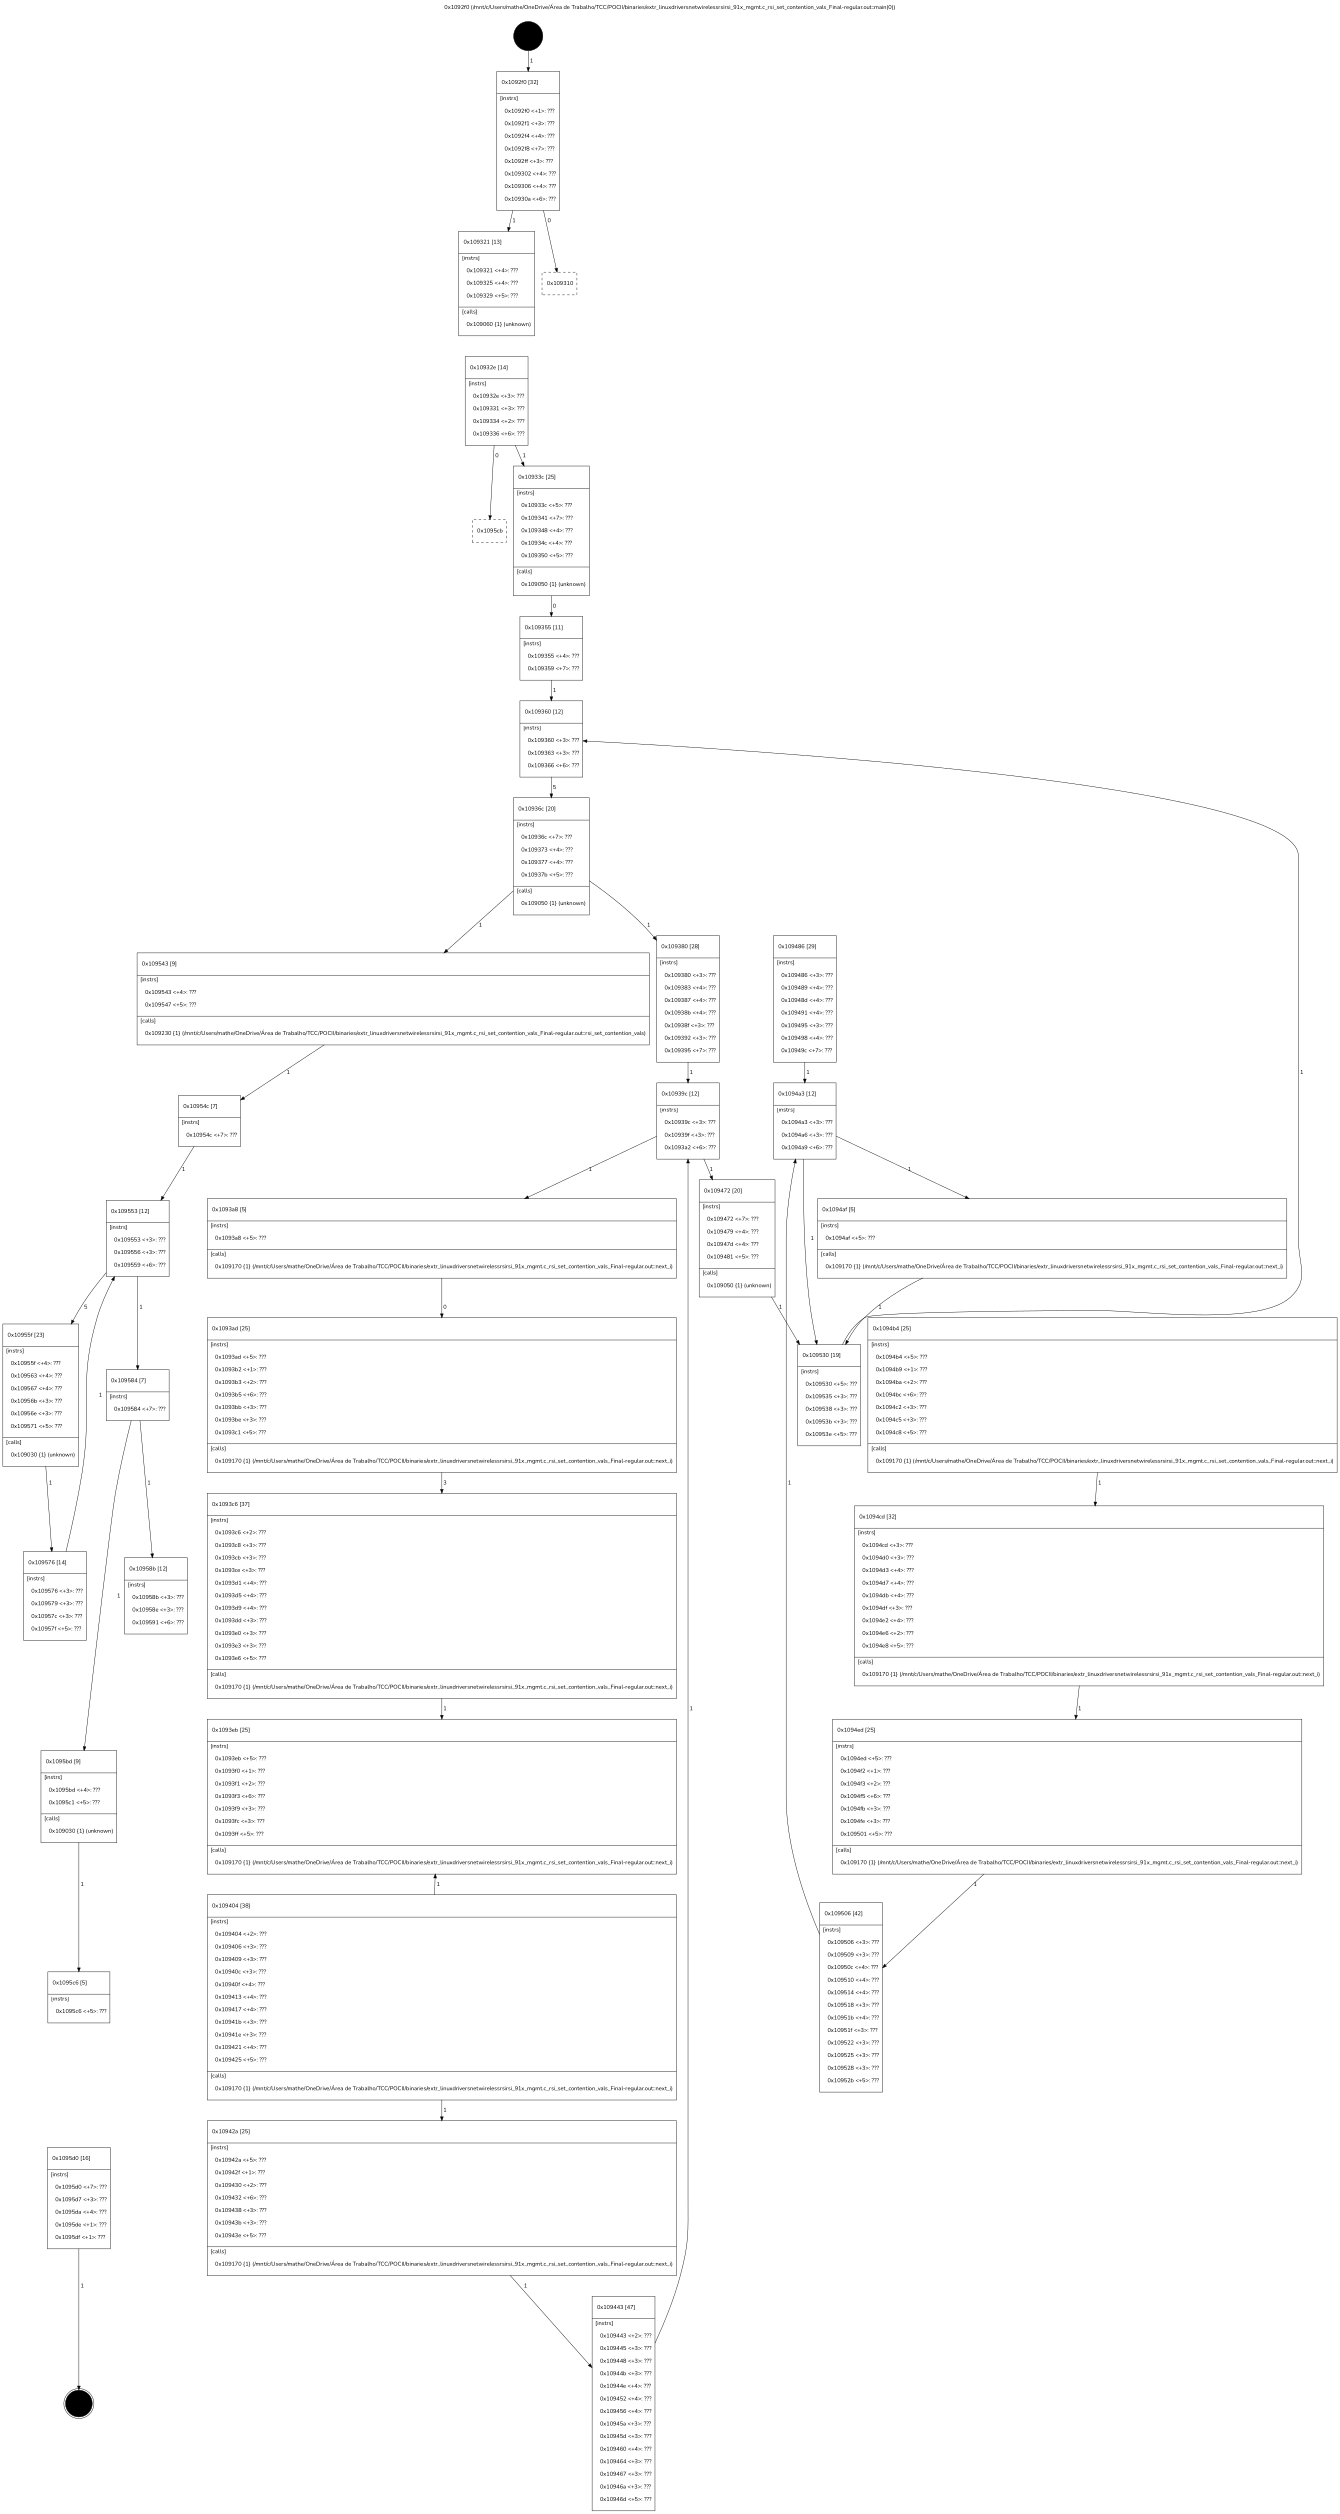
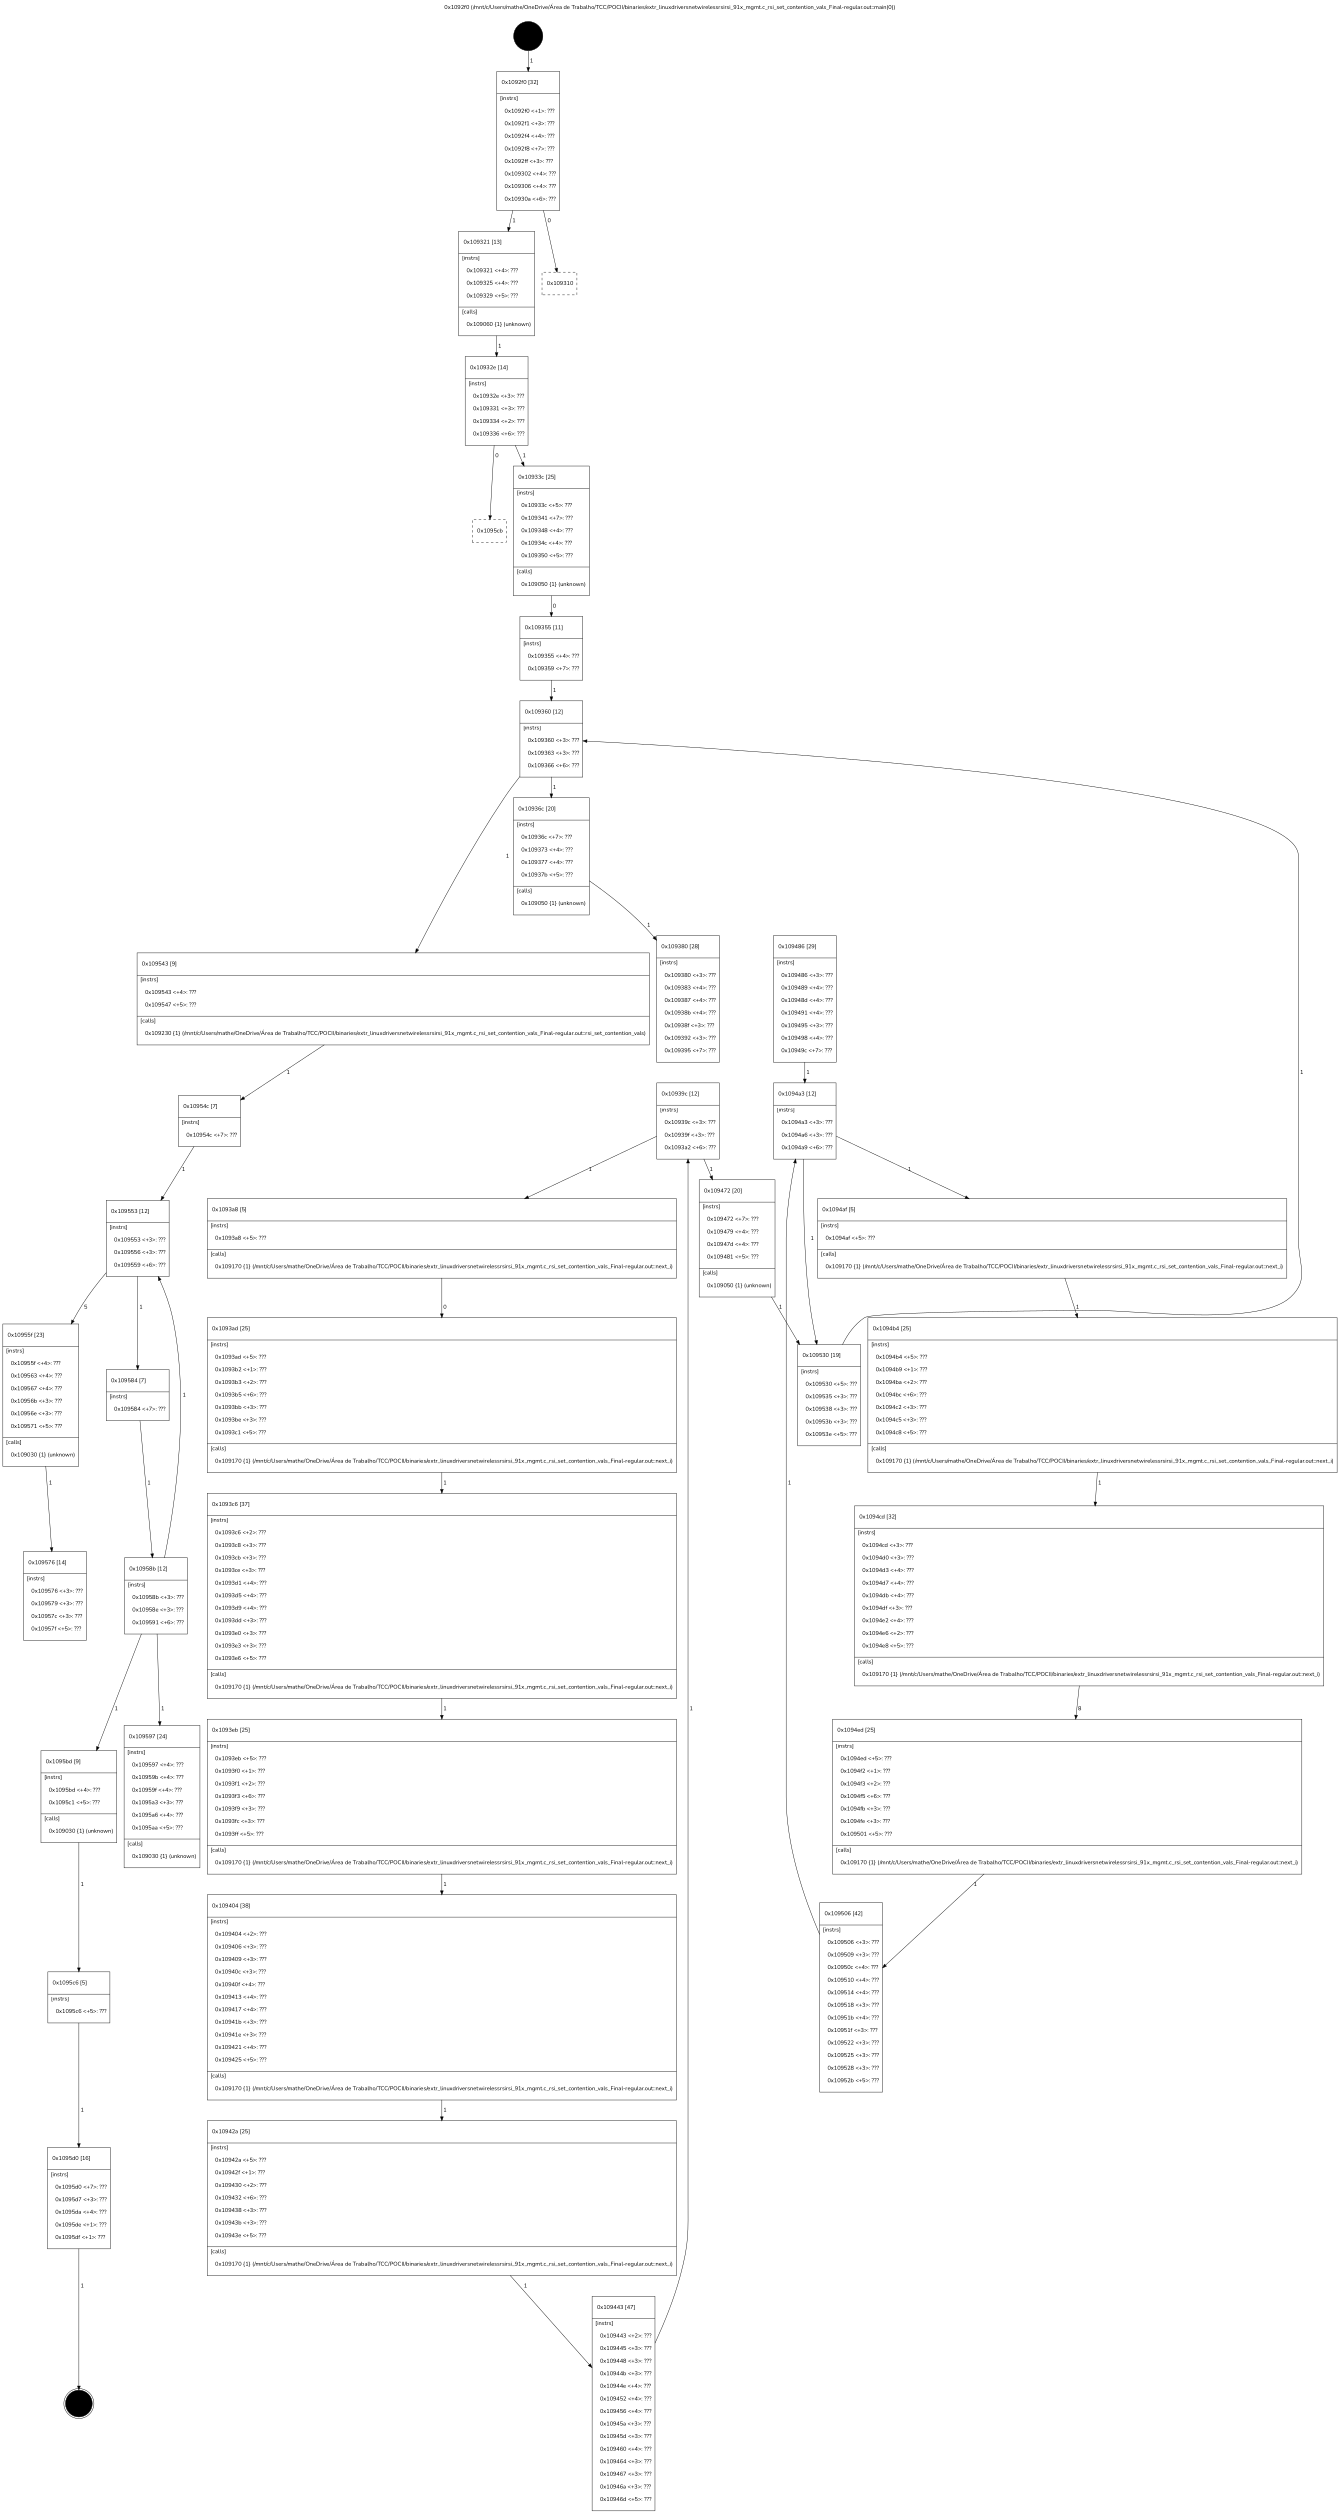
none -> (497, 344)
(554, 787) -> (554, 787)
(480, 921) -> (465, 861)
(688, 1071) -> none
(880, 1304) -> (1071, 1296)
(86, 1415) -> (181, 1418)
(444, 1483) -> (444, 1483)
(104, 1583) -> (120, 1690)
(1079, 1709) -> (1079, 1709)
none -> (162, 1797)
(435, 1886) -> (442, 1882)
none -> (79, 2083)
